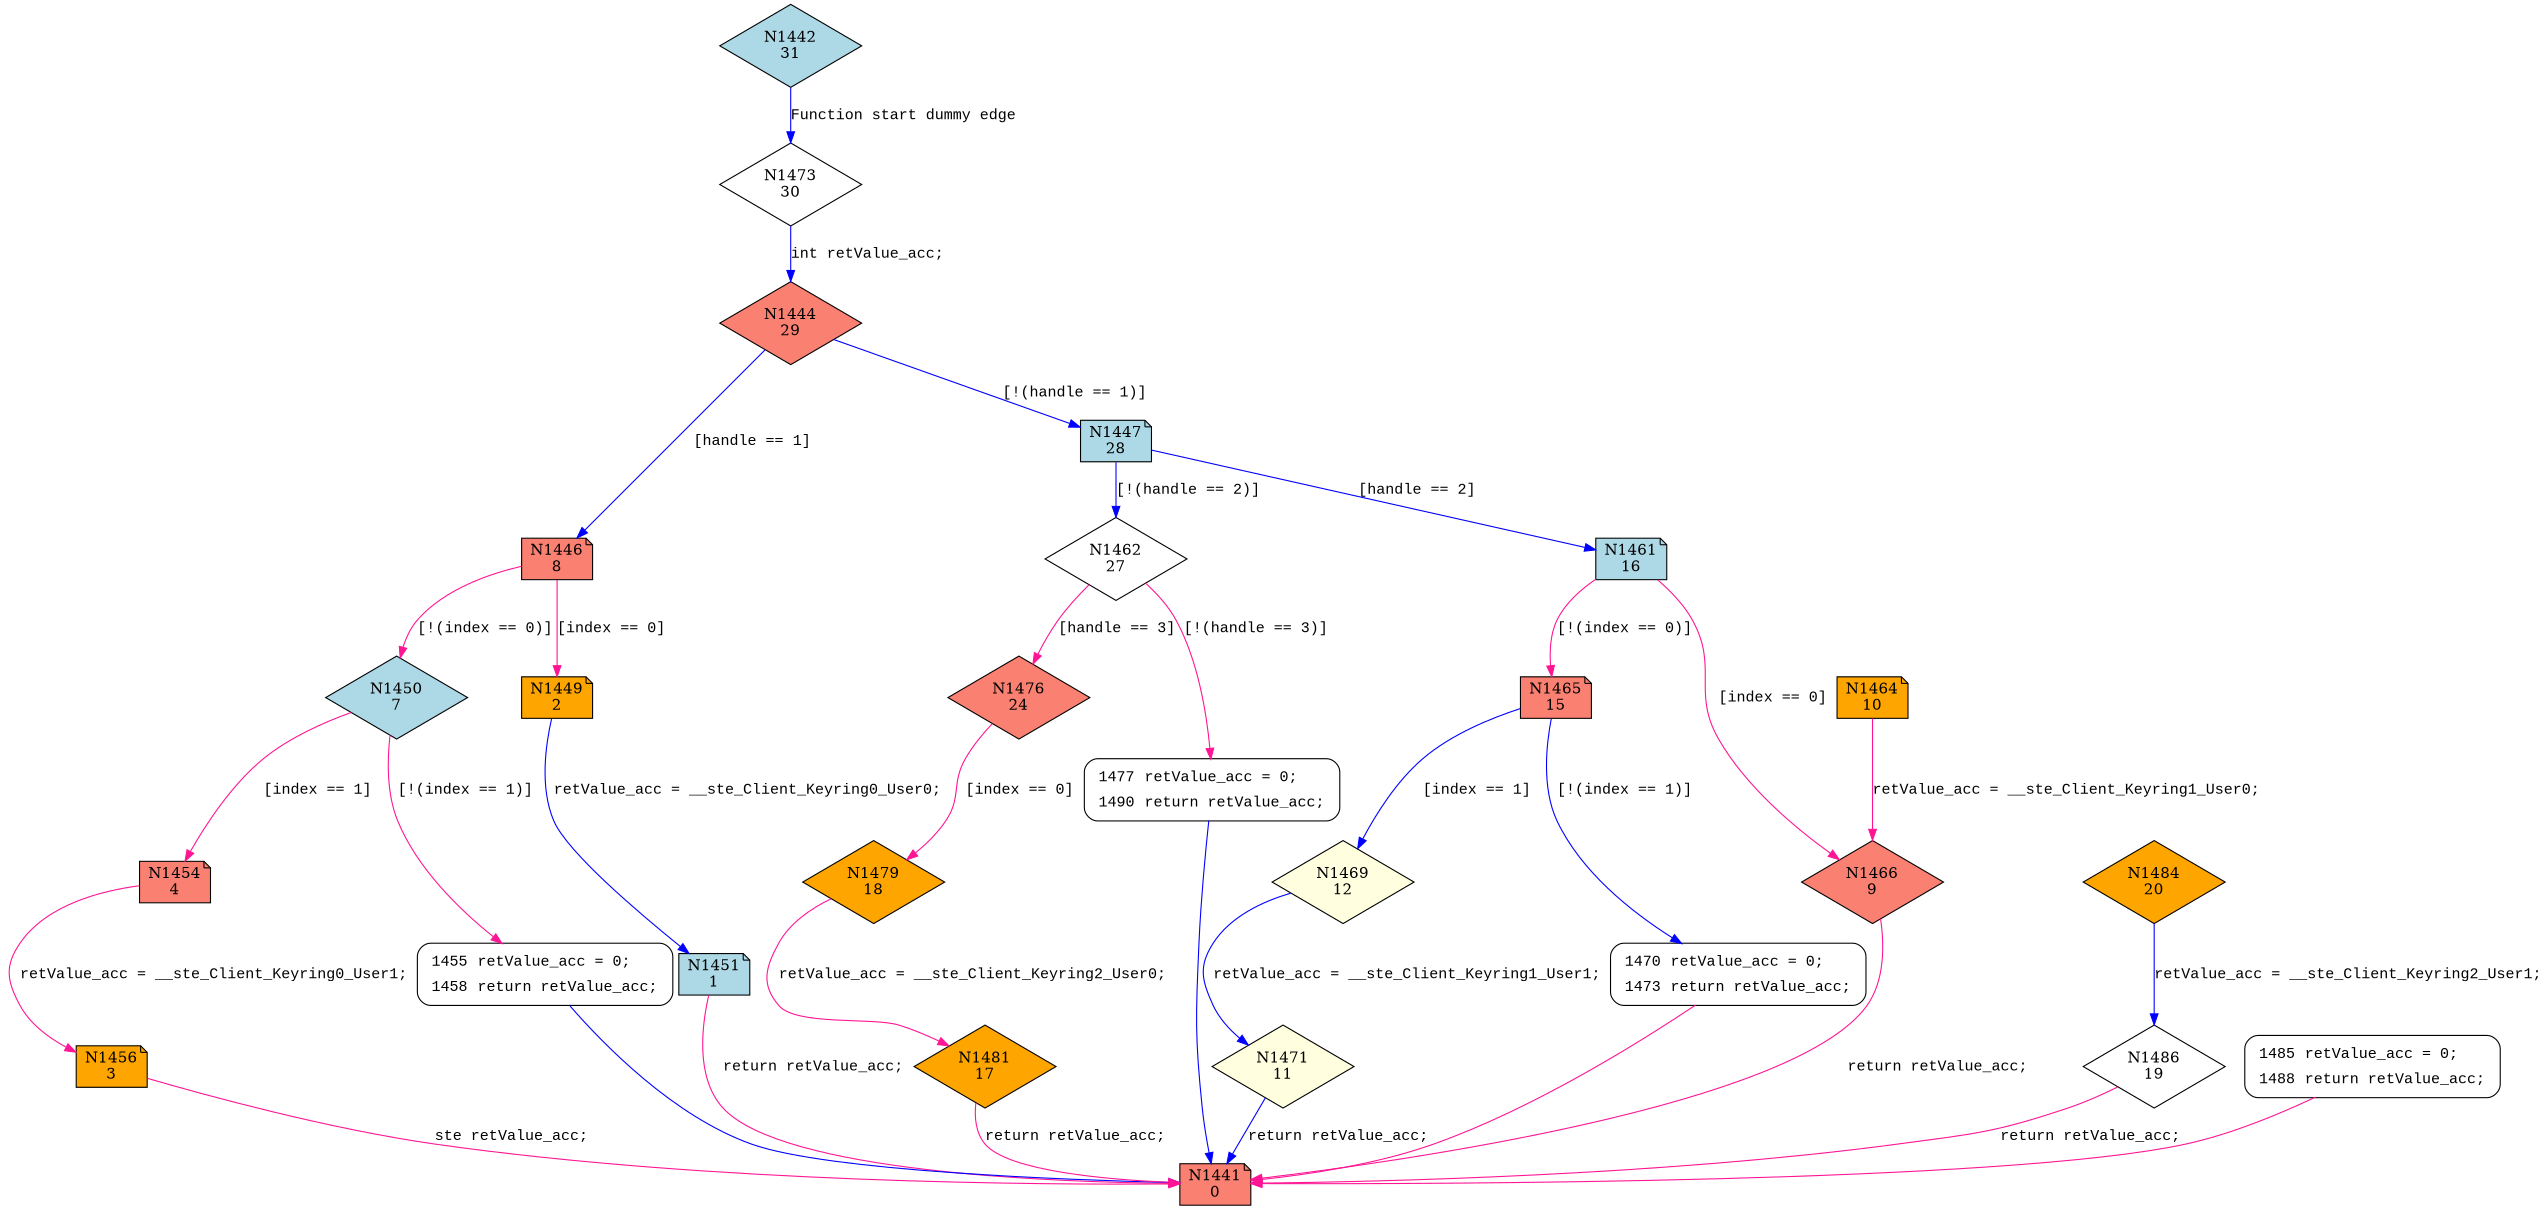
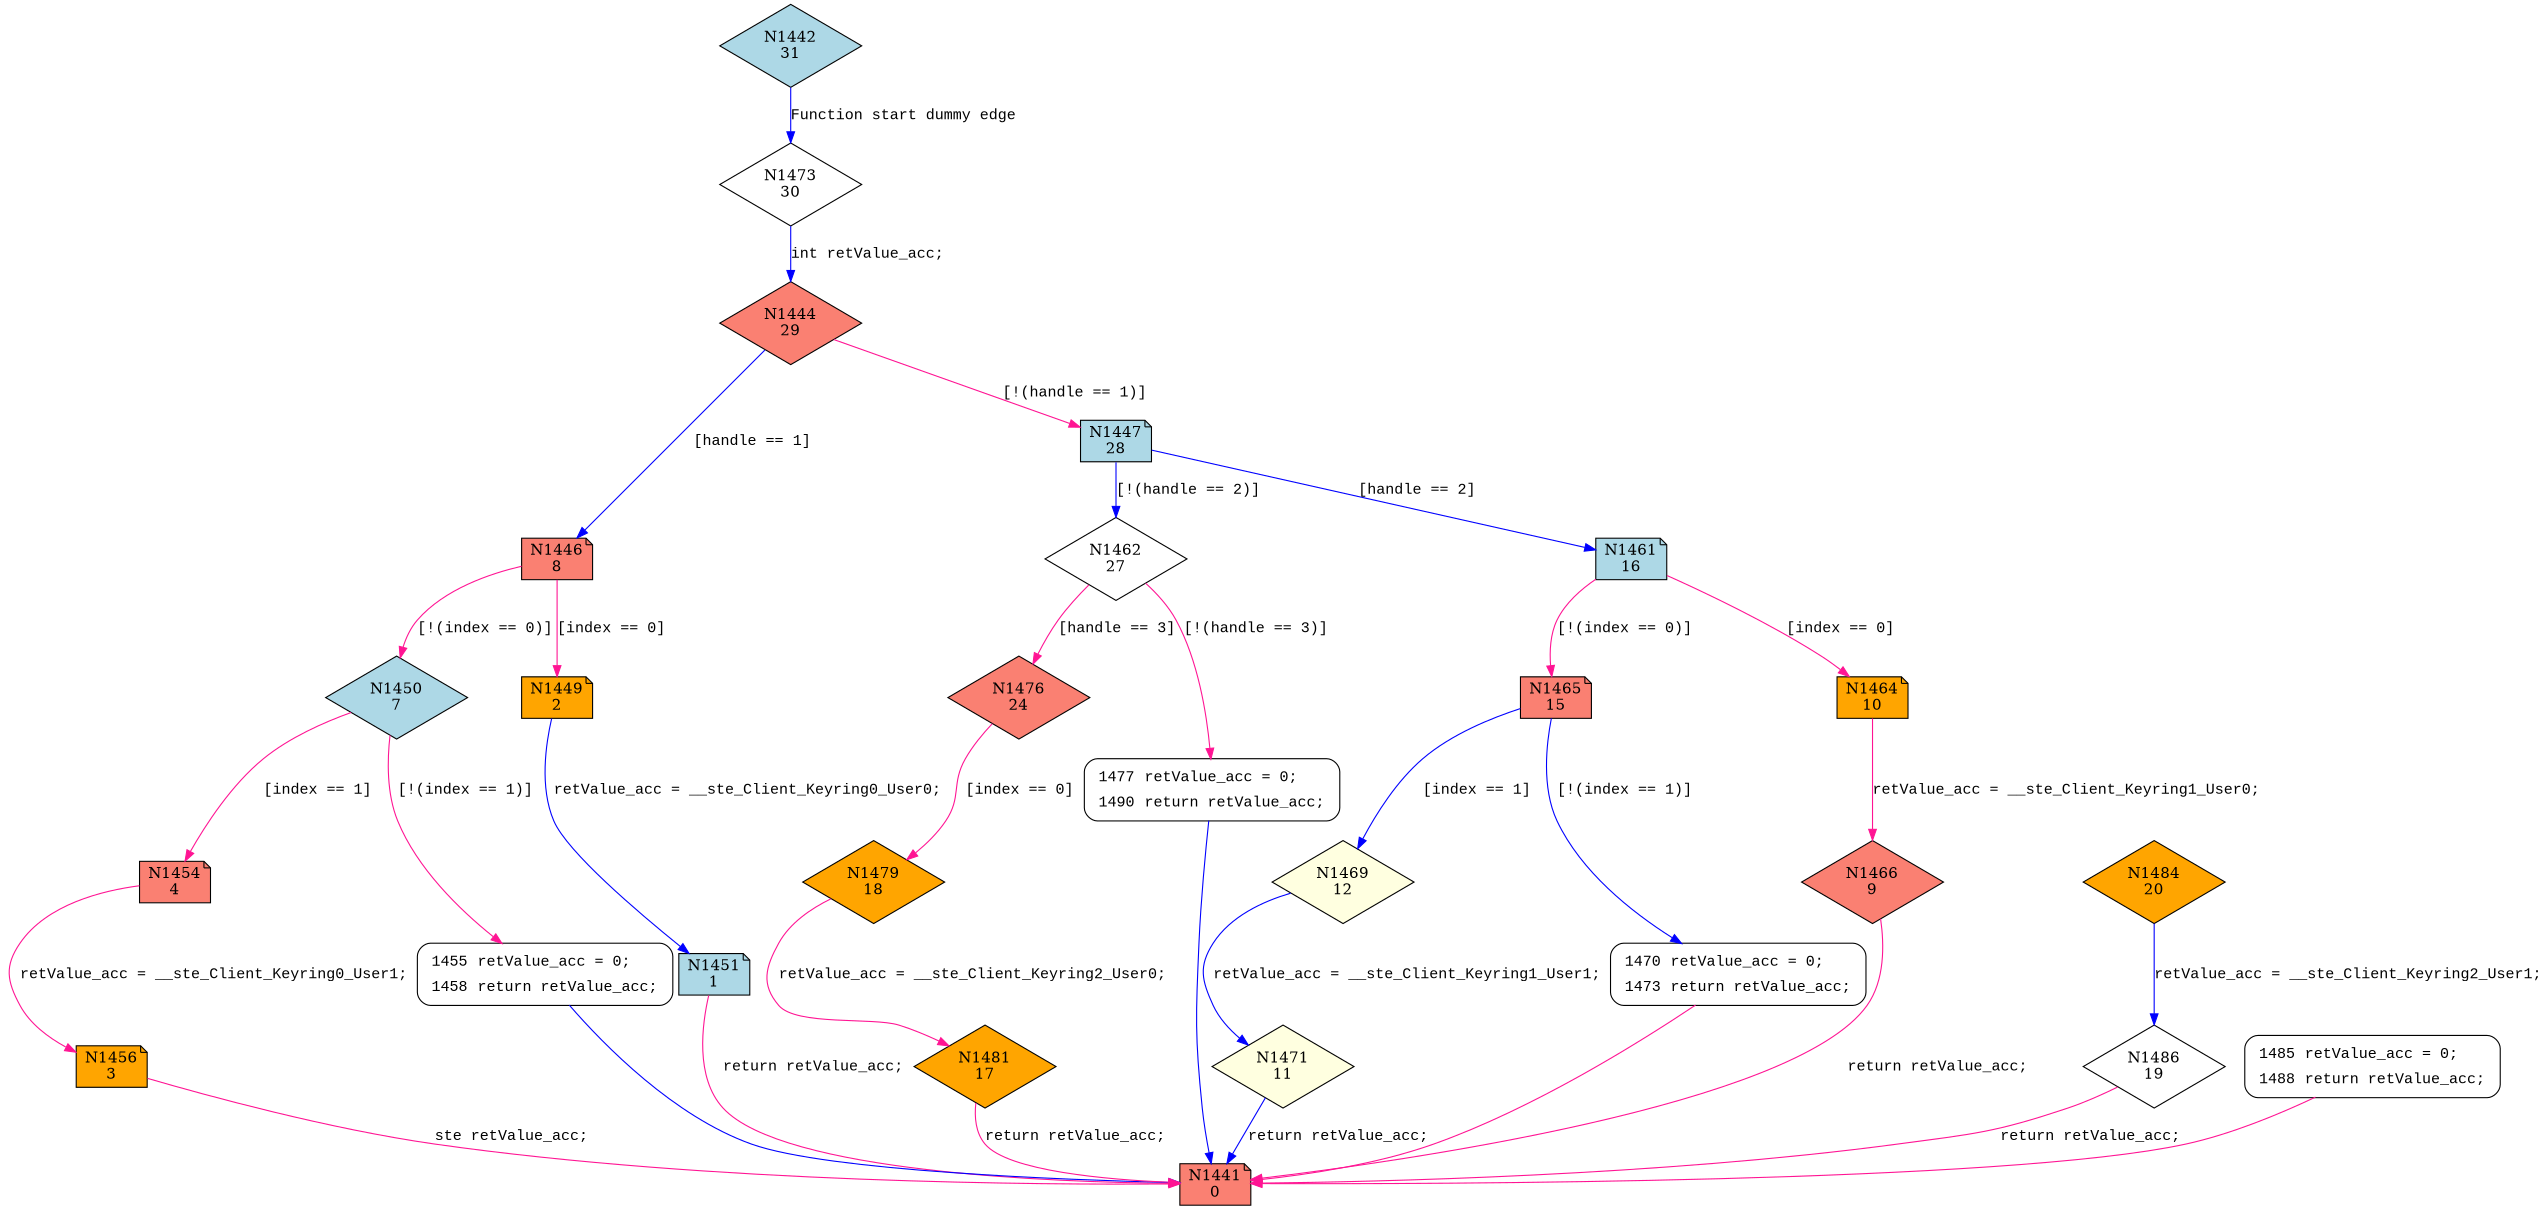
(952, 382) -> (952, 382)
(1715, 732) -> (1756, 619)
